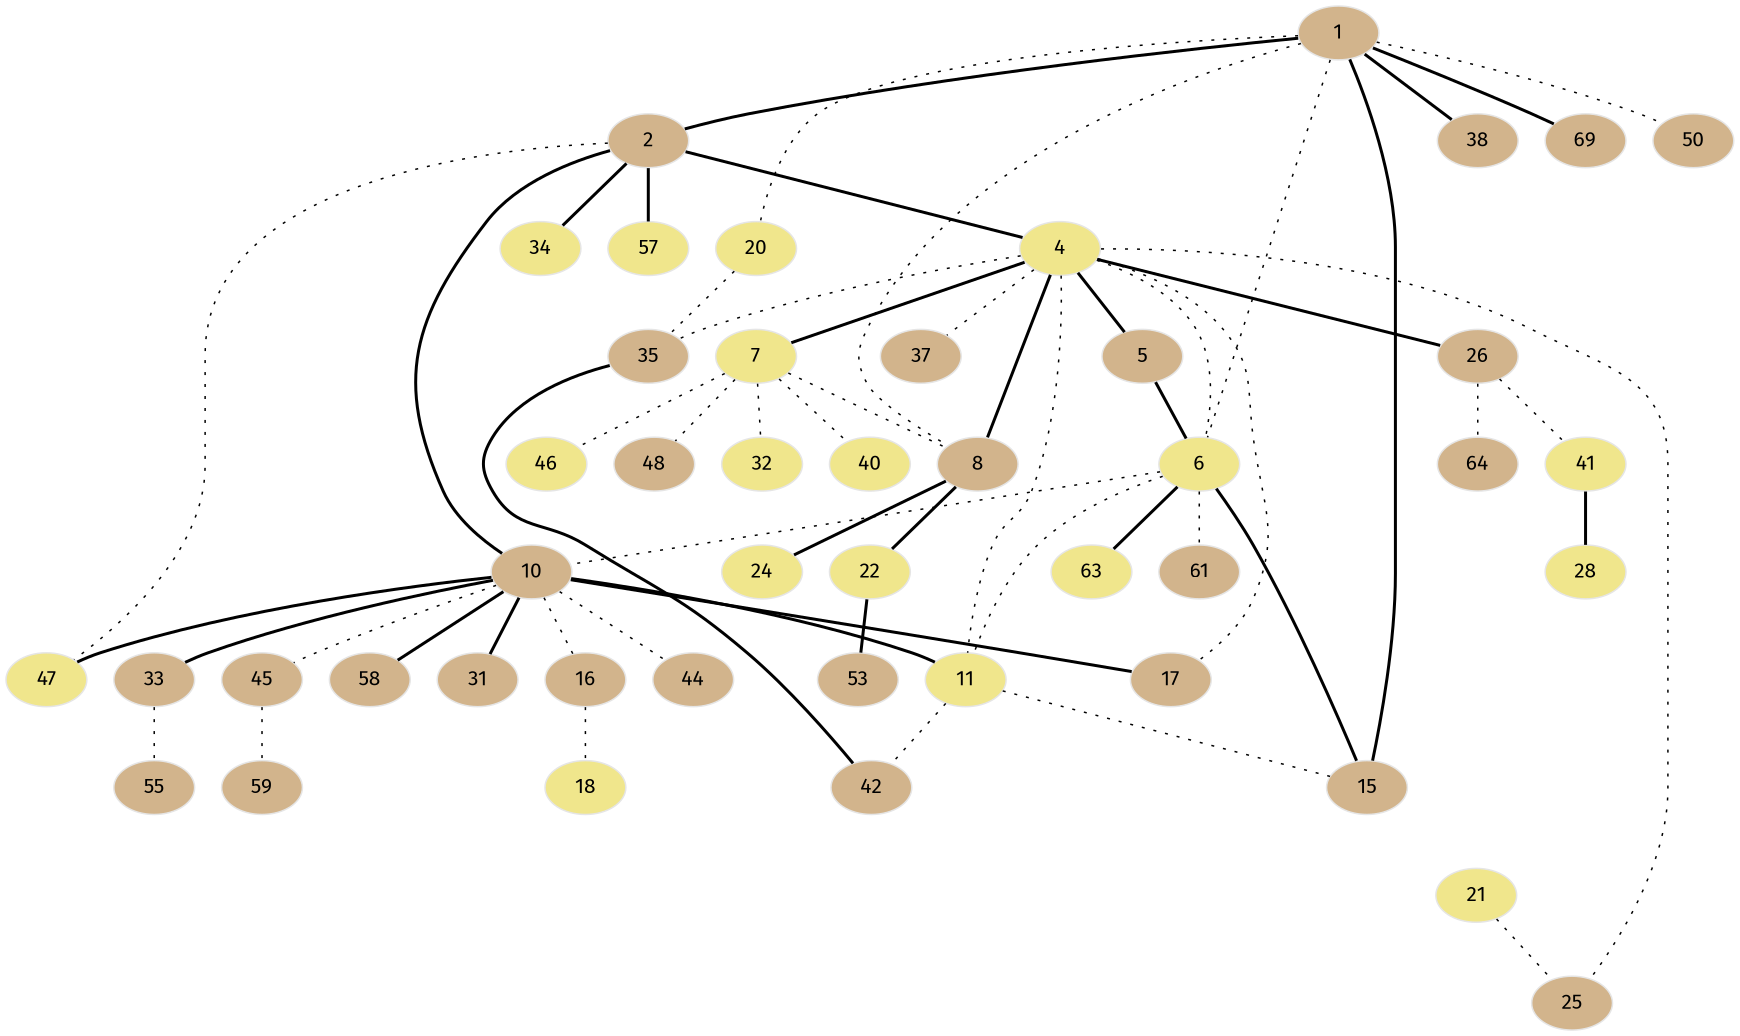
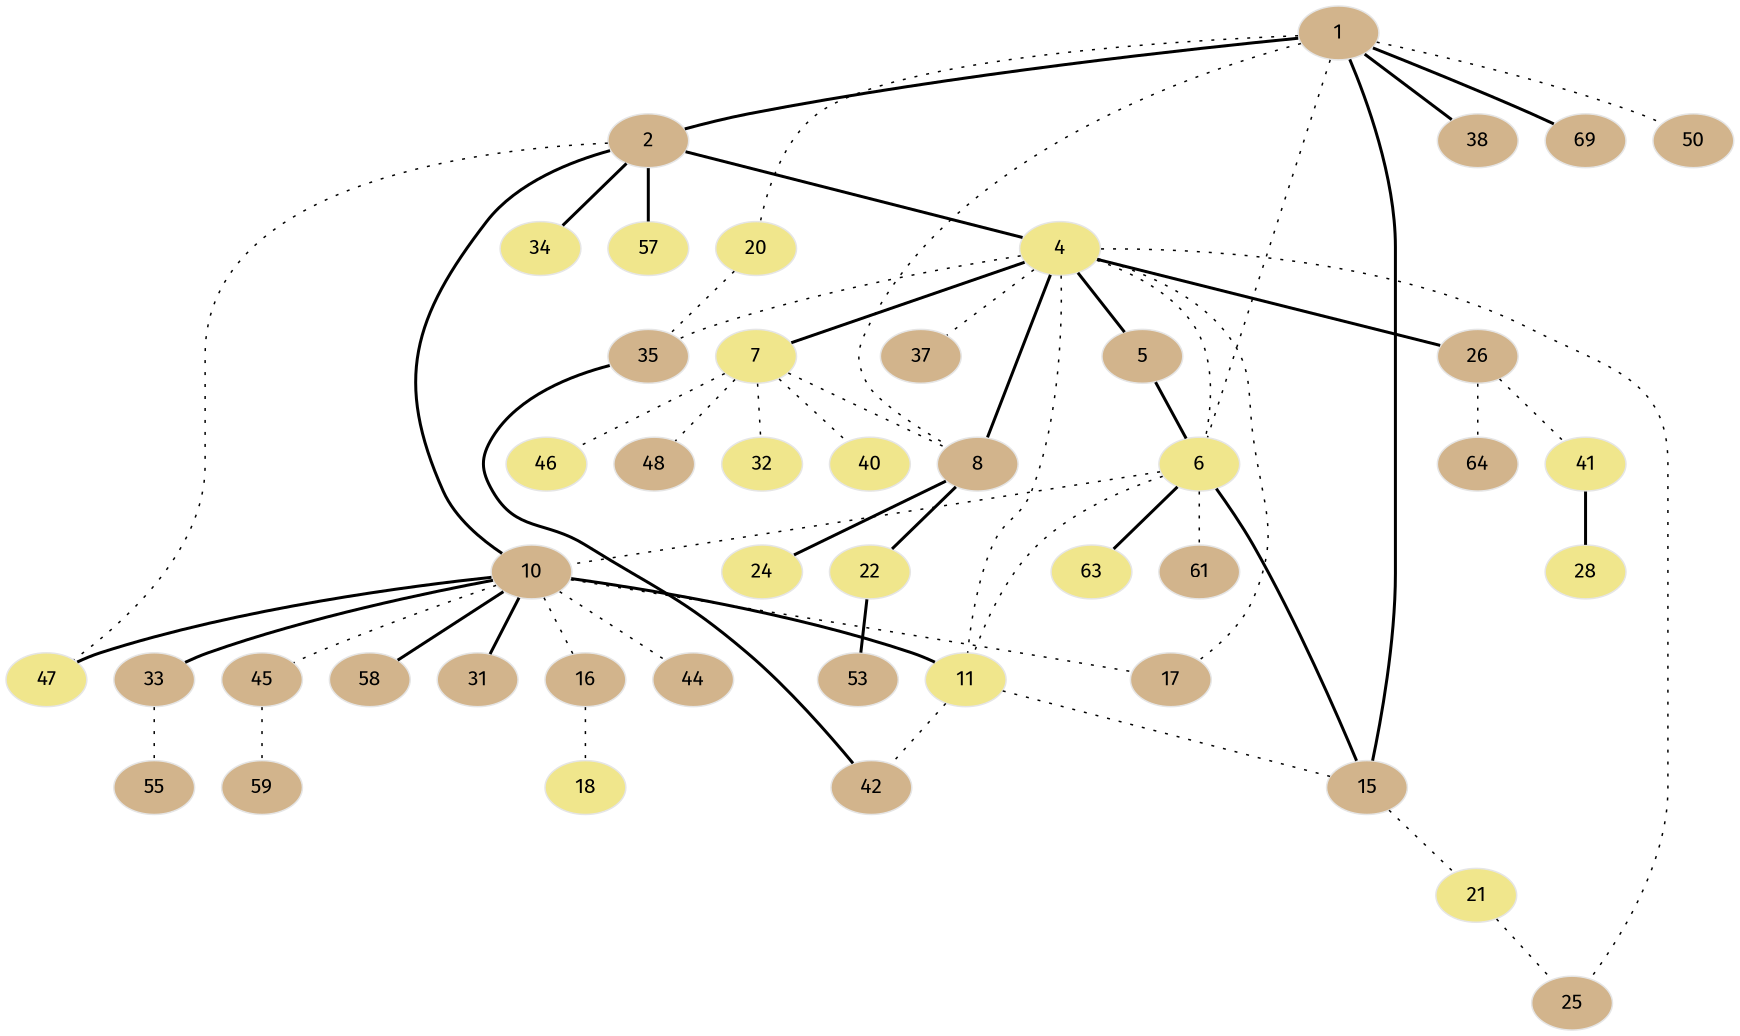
(851, 625) -> (851, 625)
none -> (1422, 841)
